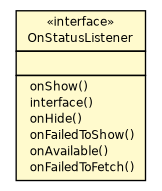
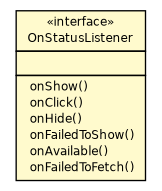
(60, 103) -> (55, 103)
